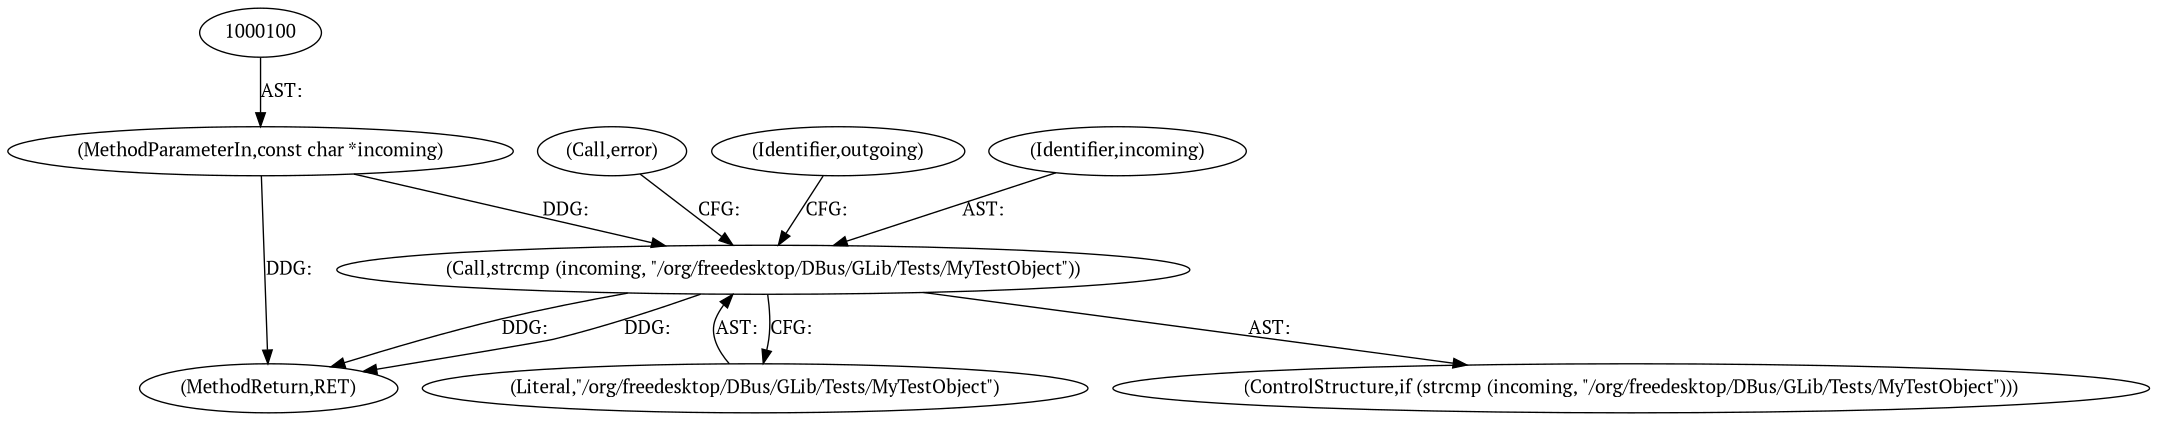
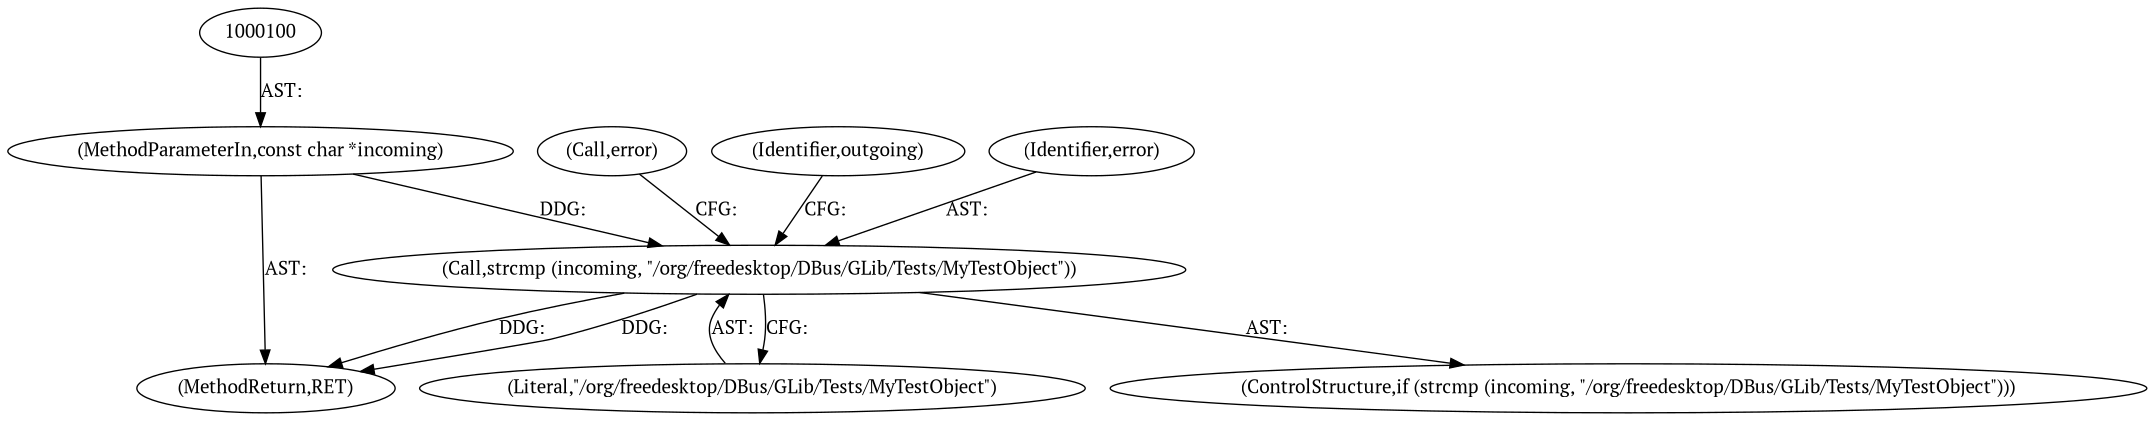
(1118, 151) -> (1092, 151)
(292, 270) -> (288, 270)
